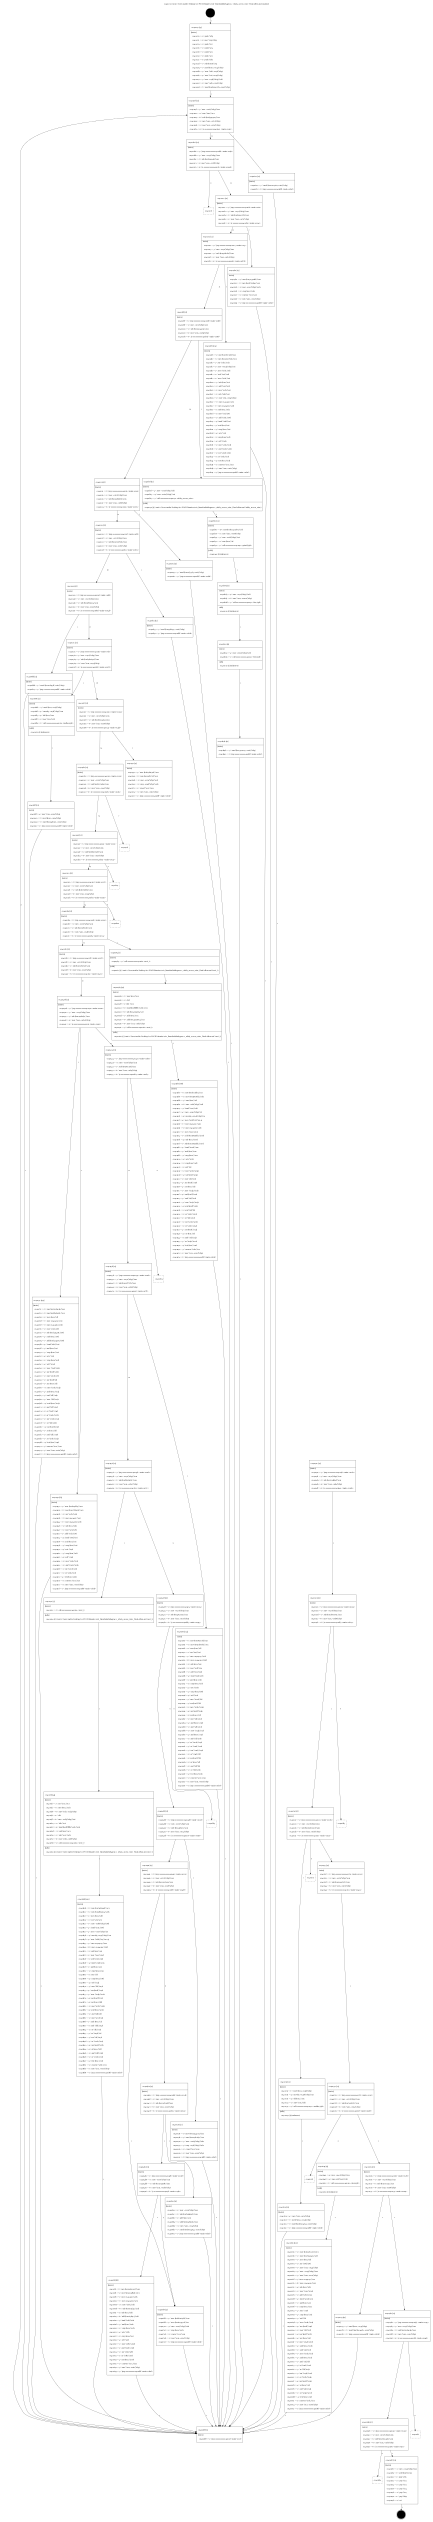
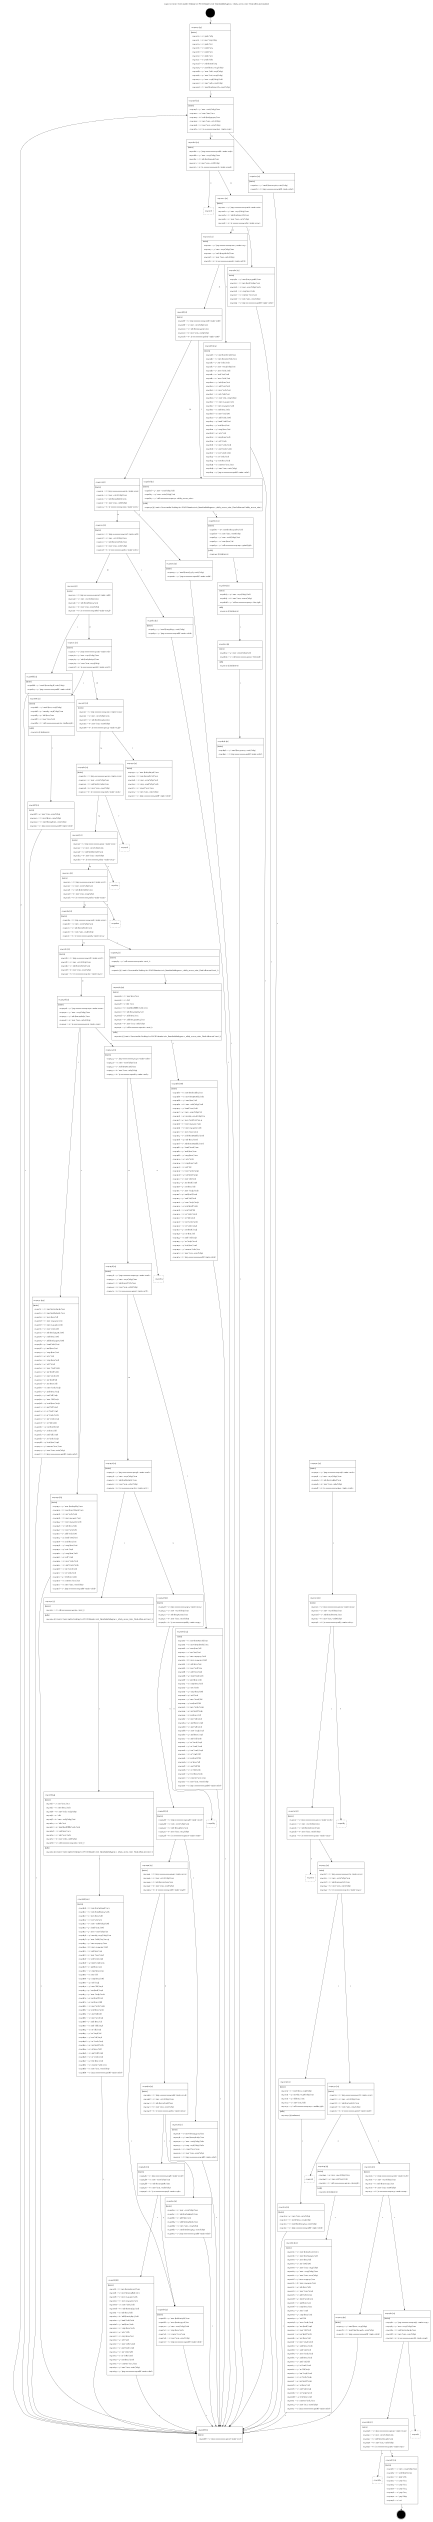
(298, 1958) -> (322, 1985)
